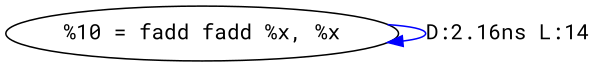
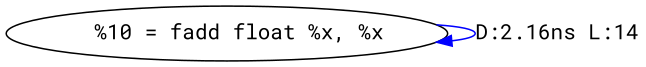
(202, 34) -> (227, 34)
